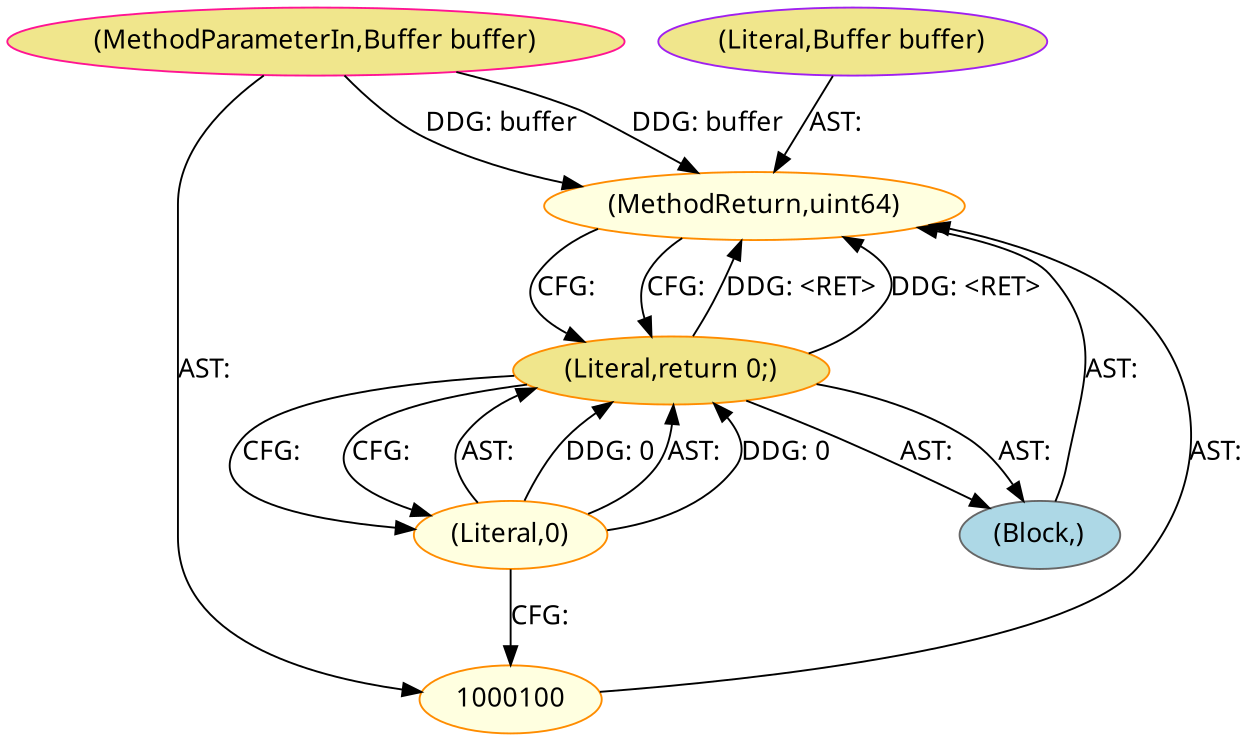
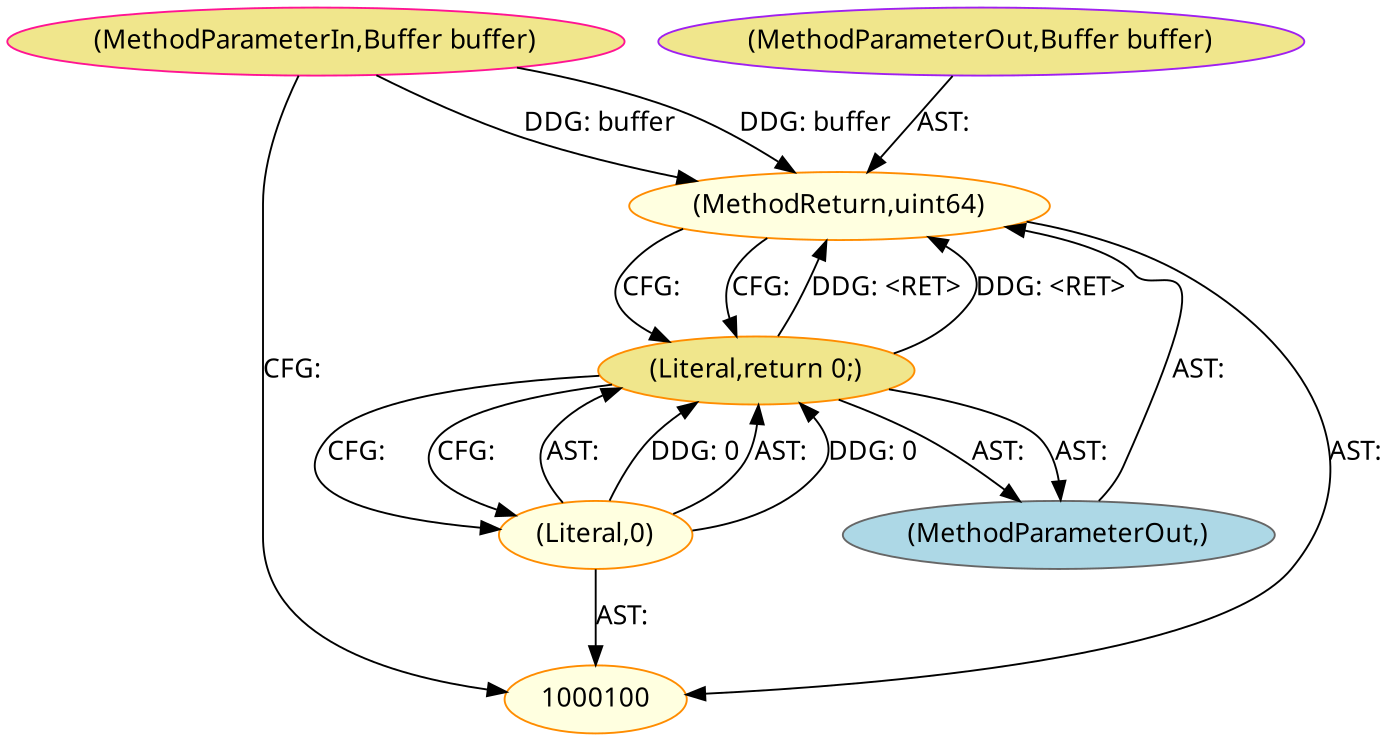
(853, 42) -> (981, 42)
(208, 370) -> (296, 370)
(1040, 535) -> (1059, 535)
(1111, 588) -> (1261, 593)
(544, 617) -> (626, 617)
